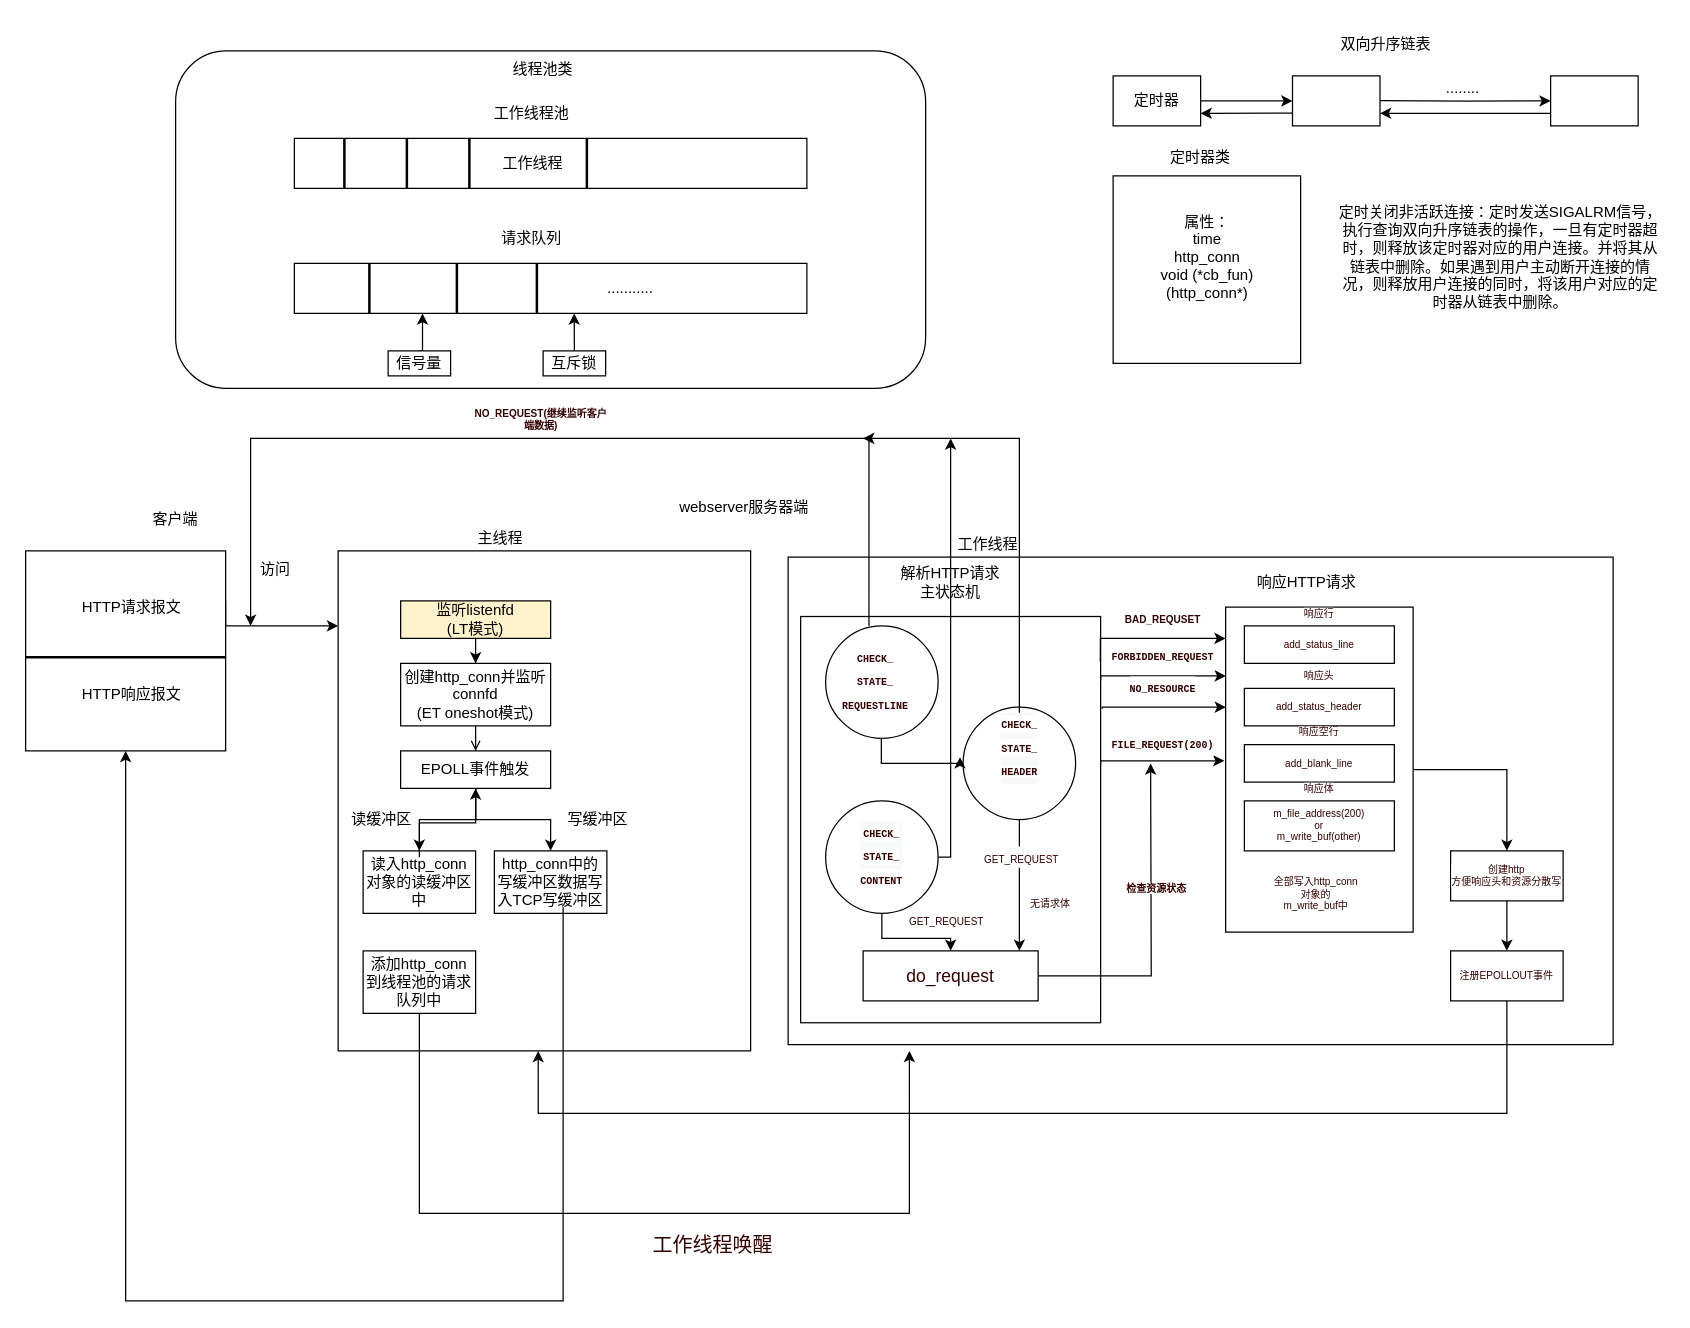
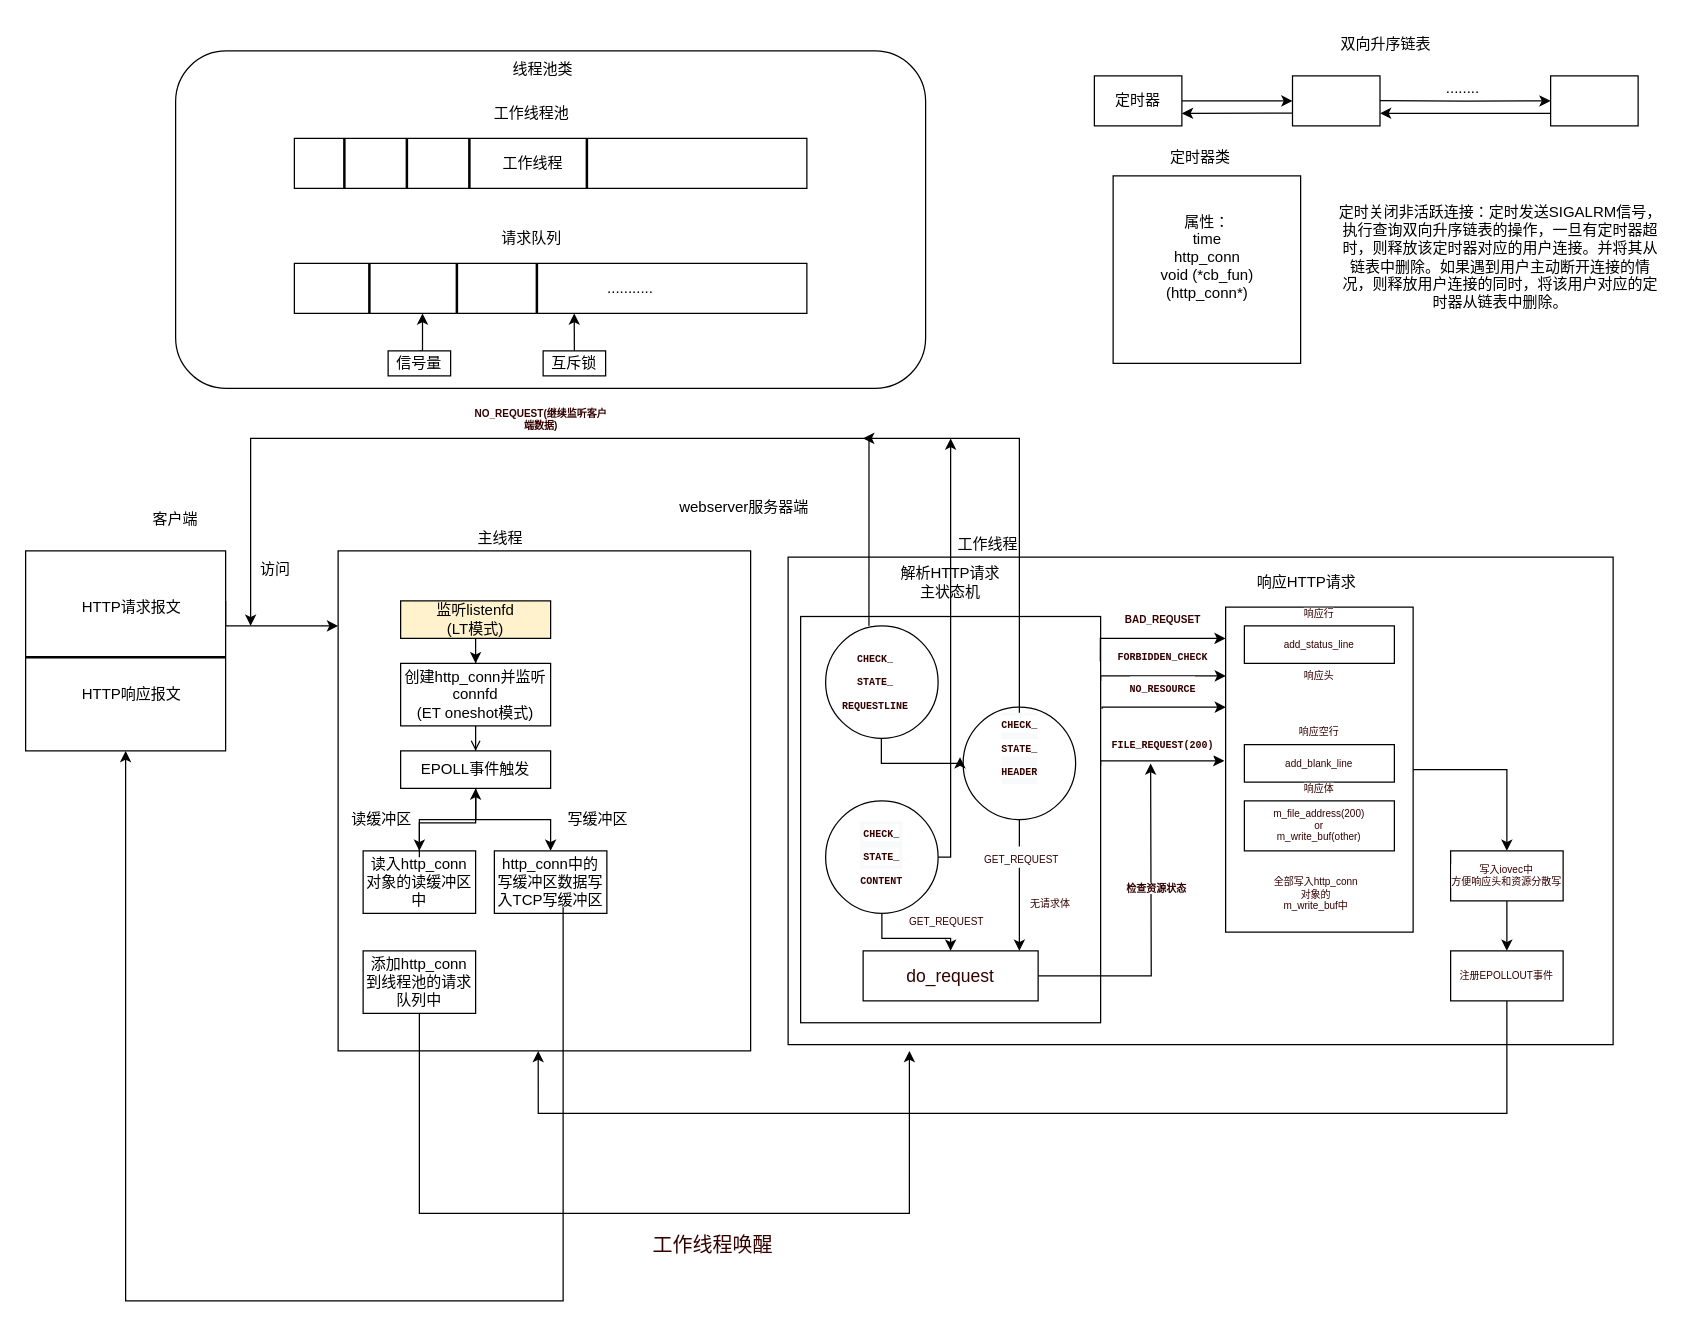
(1157, 101) -> (1138, 101)
(1163, 657) -> (1163, 657)
(1319, 707) -> none
(1507, 876) -> (1507, 876)
